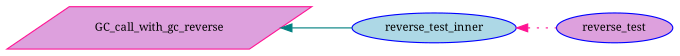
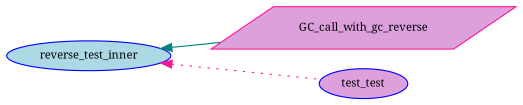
(322, 28) -> (196, 45)
(615, 28) -> (364, 84)
